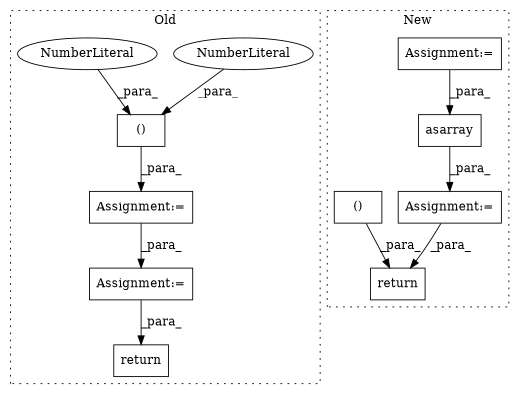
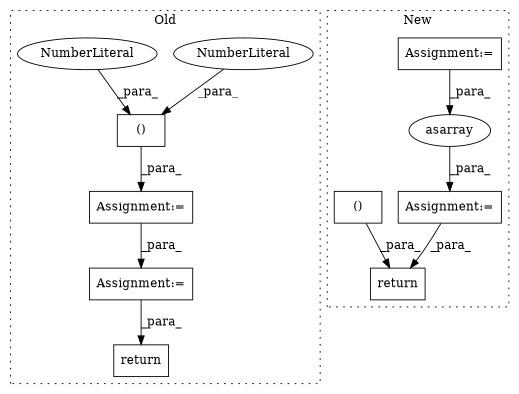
(450, 131) -> (450, 131)
